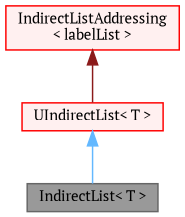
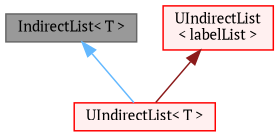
(93, 28) -> (218, 28)
(93, 165) -> (113, 78)
